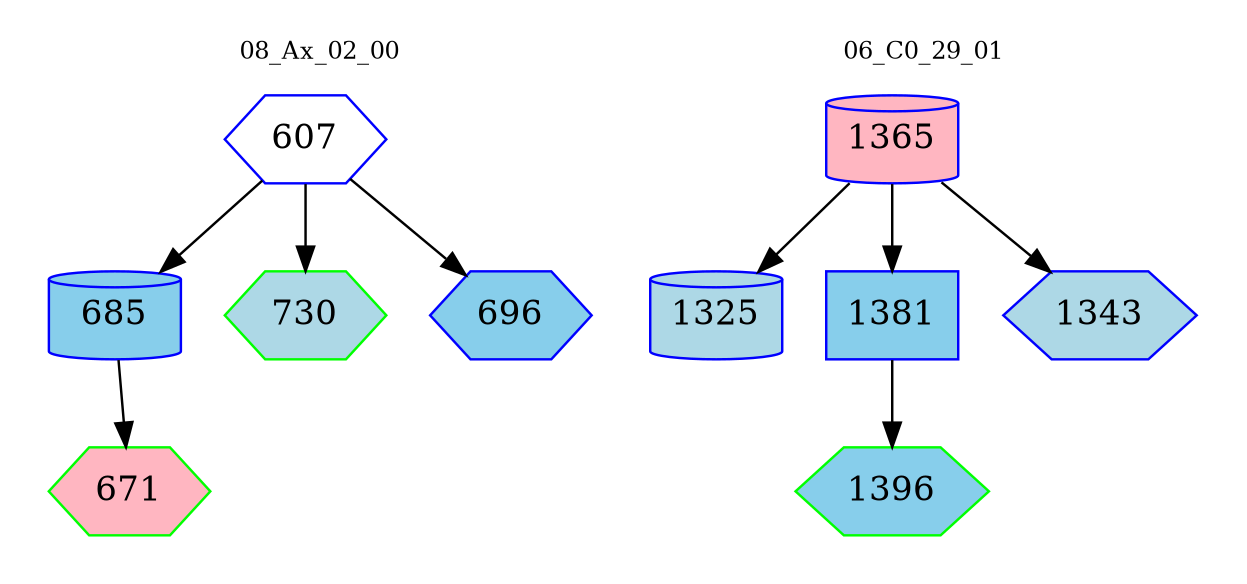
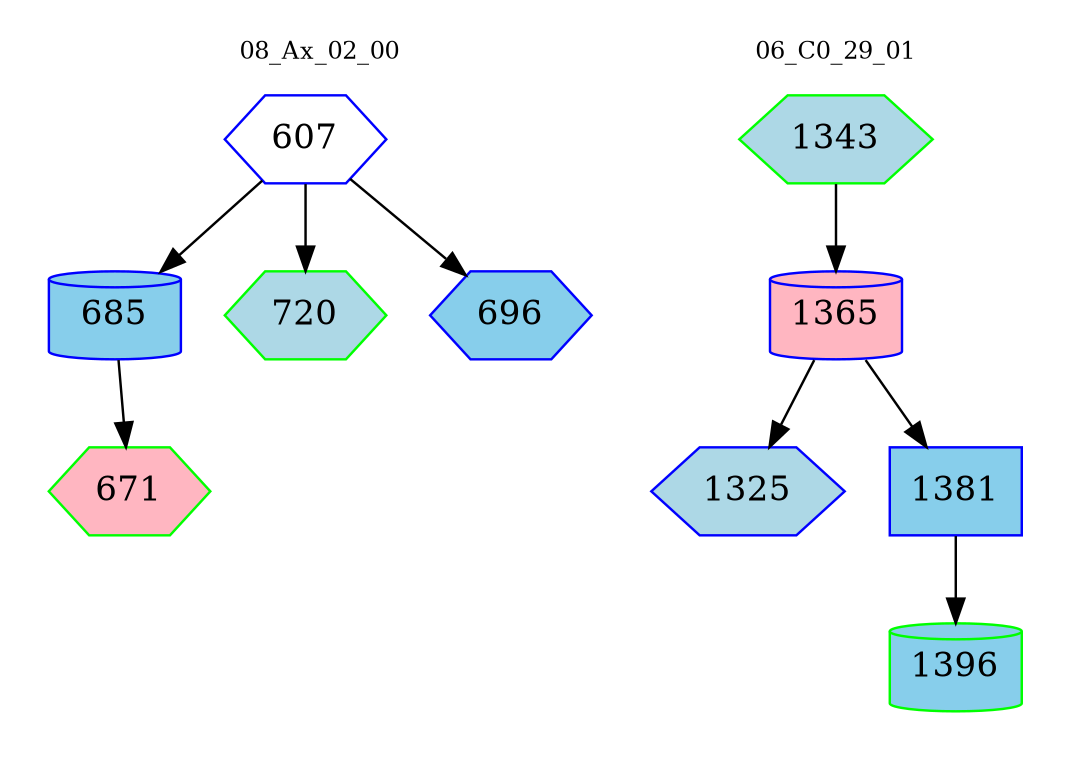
(986, 219) -> (836, 215)
(306, 315) -> (306, 315)
(716, 315) -> (748, 491)
(1100, 315) -> (836, 139)
(892, 491) -> (956, 667)
